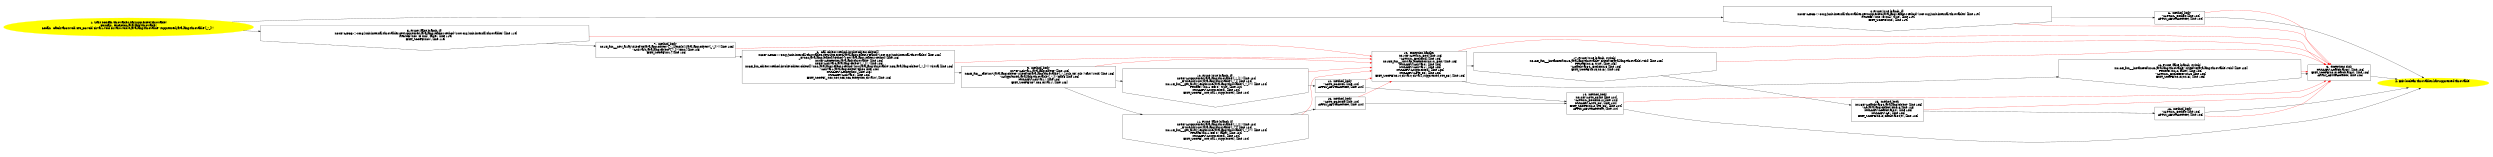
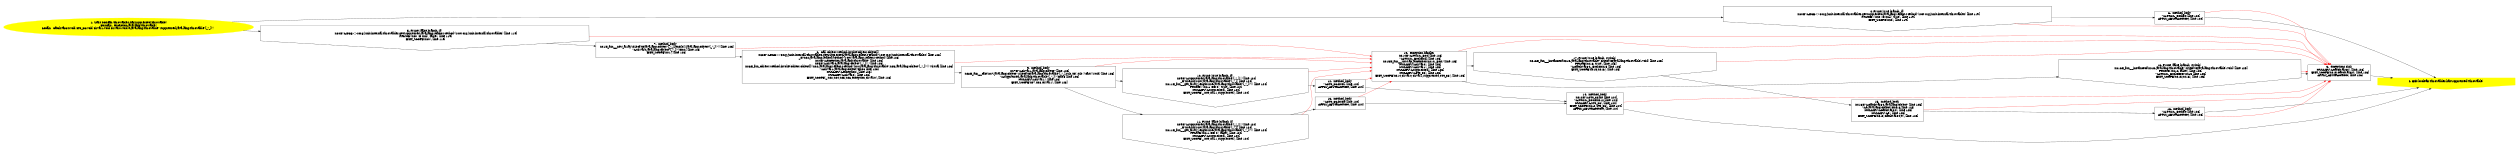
(2433, 83) -> (2446, 83)
